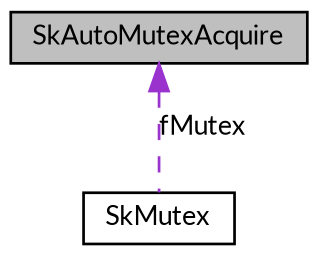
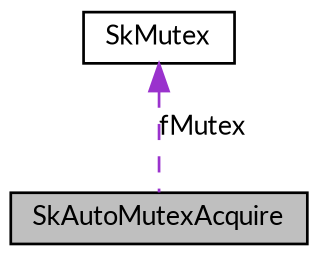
(159, 142) -> (159, 142)
